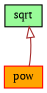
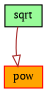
(31, 52) -> (16, 41)
